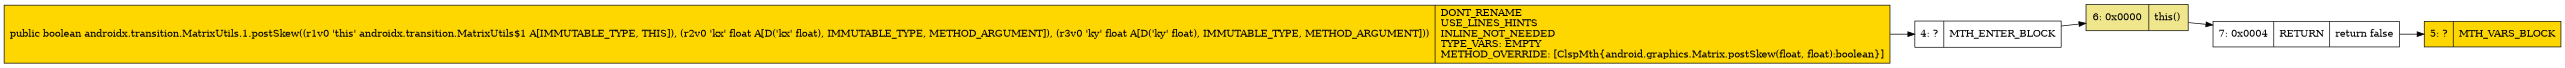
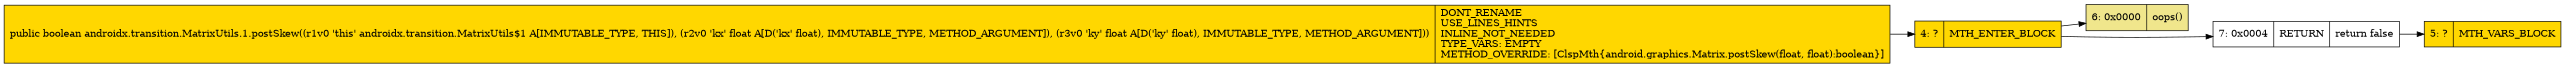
(2167, 17) -> (2167, 17)
(2197, 23) -> (2134, 37)
(1988, 34) -> (1988, 34)
